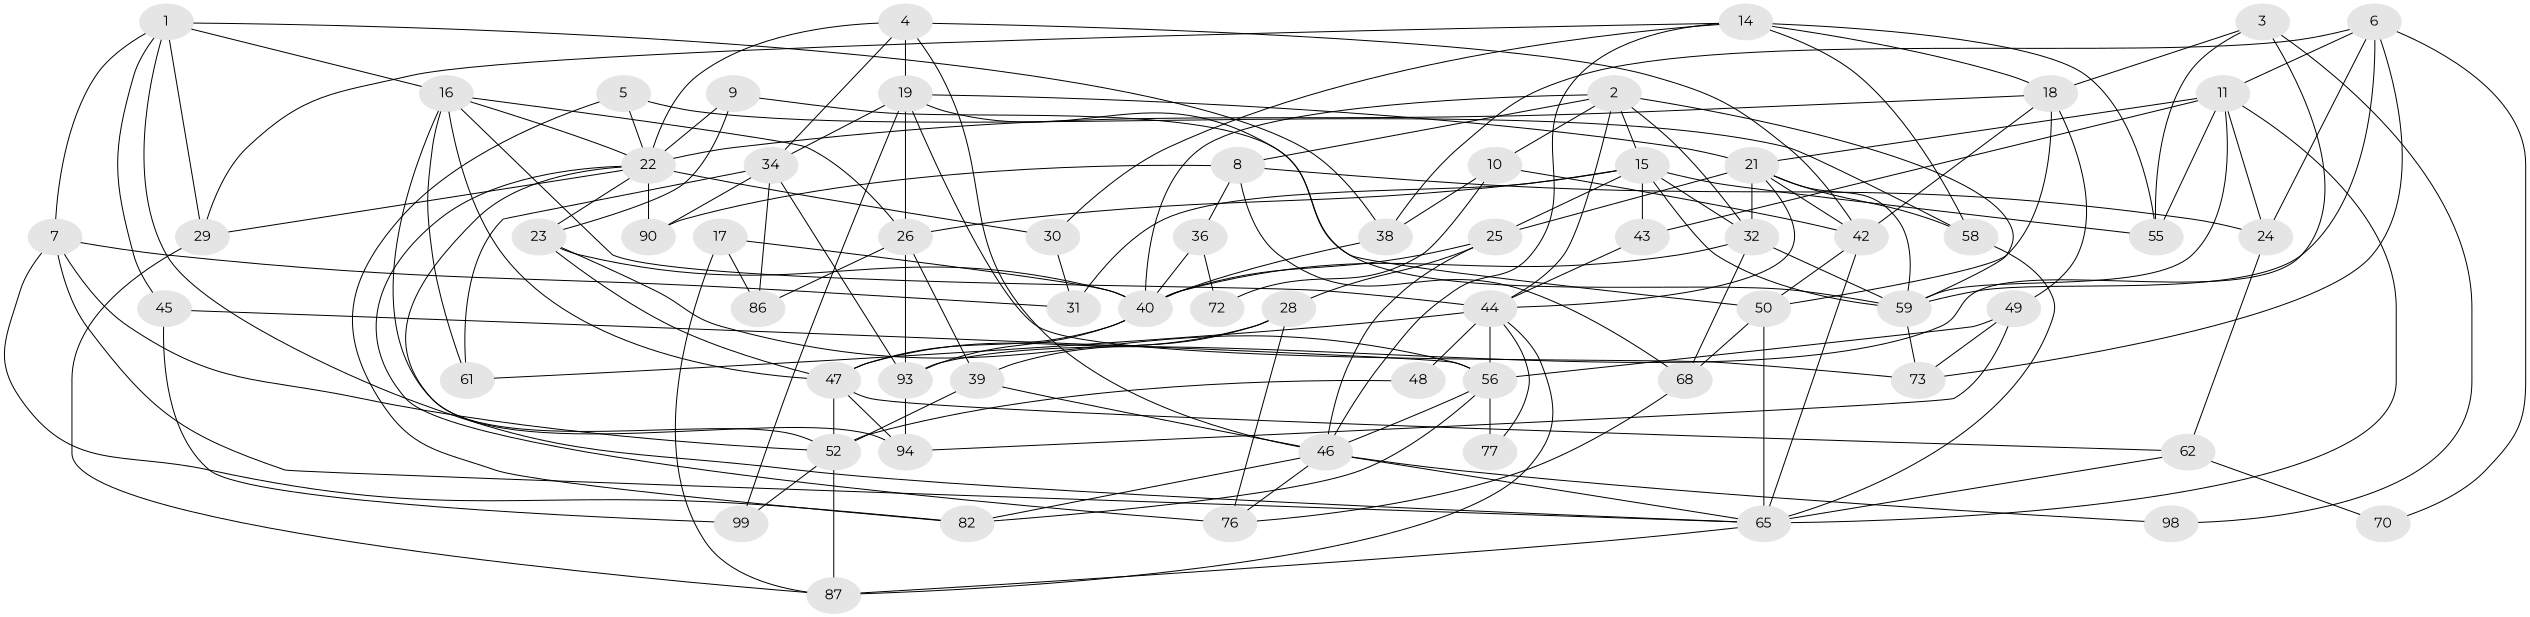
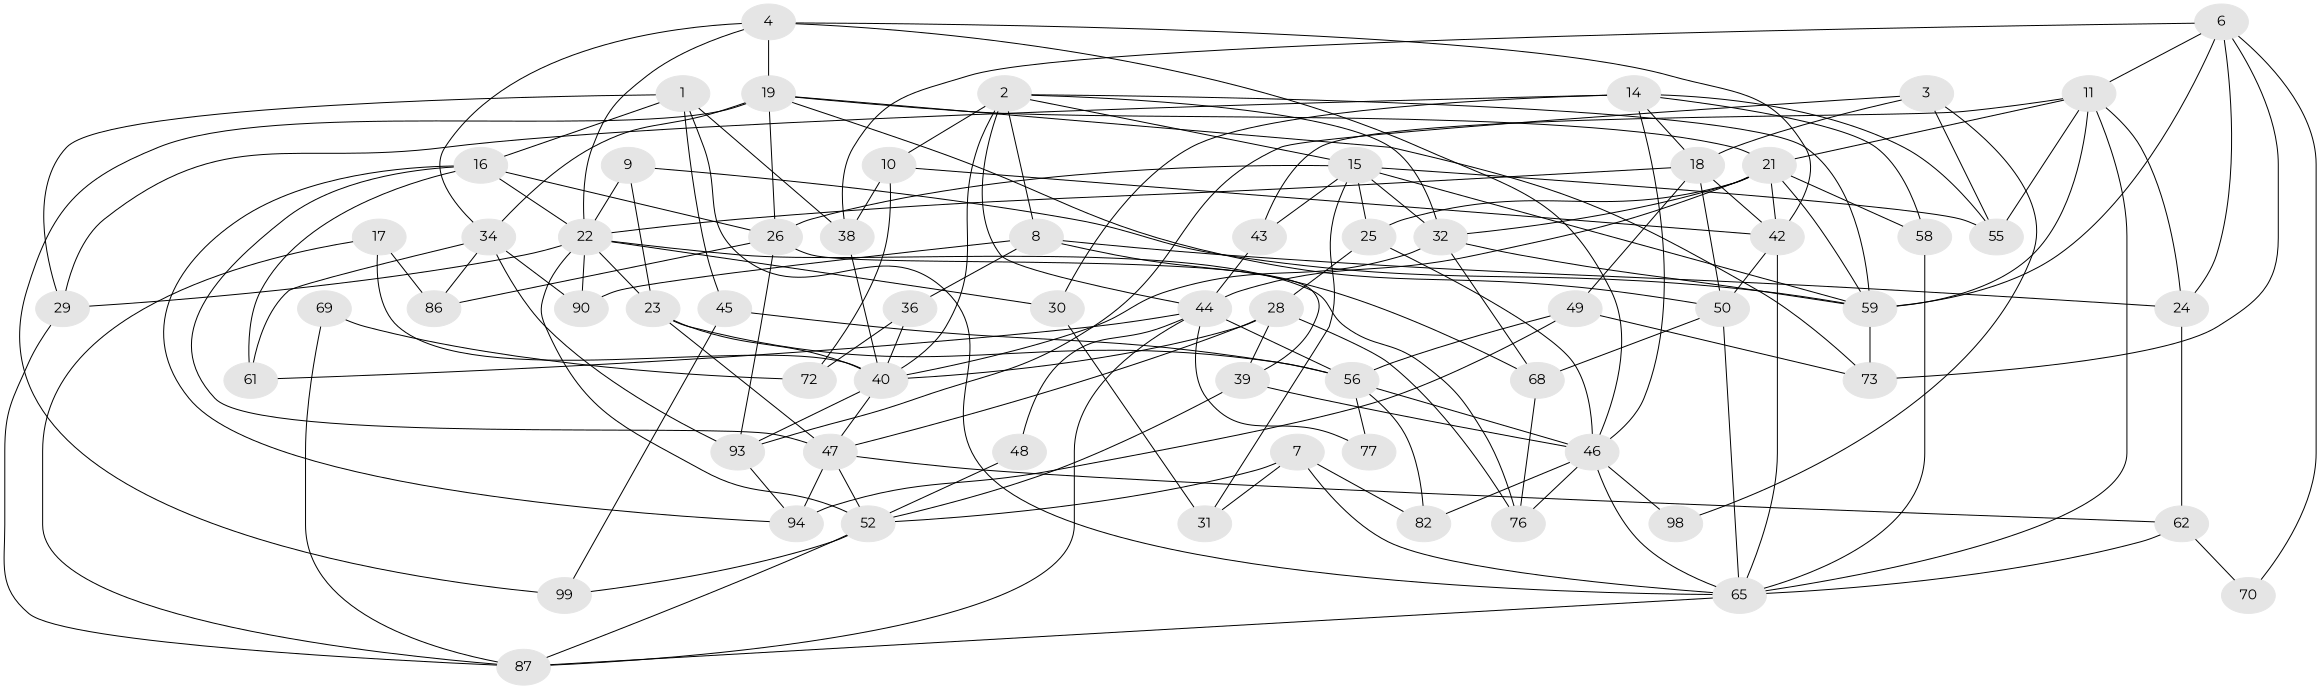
(624, 94) -> none
(77, 113) -> none
(1317, 267) -> (1084, 360)
(959, 282) -> none
none -> (324, 309)
